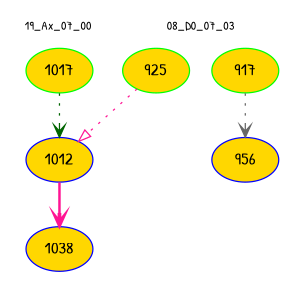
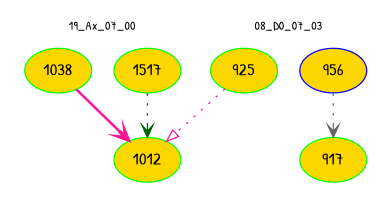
(59, 71) -> (147, 71)
(245, 109) -> (333, 109)
(59, 160) -> (147, 160)
(59, 198) -> (98, 111)
(59, 249) -> (58, 71)
